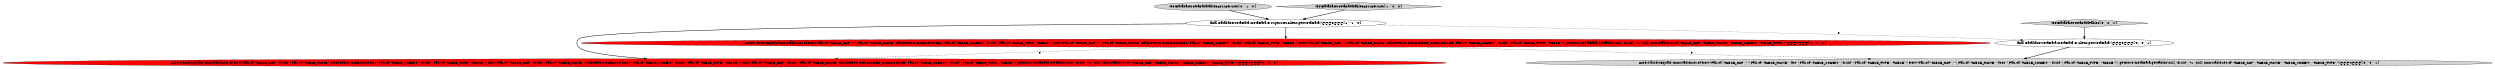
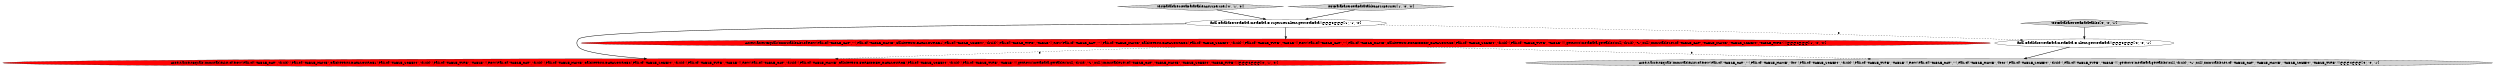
(1213, 7) -> (1201, 7)
